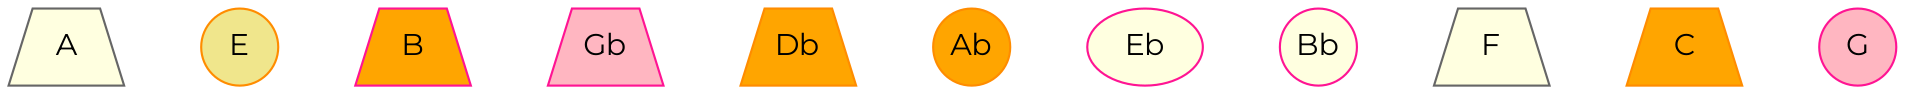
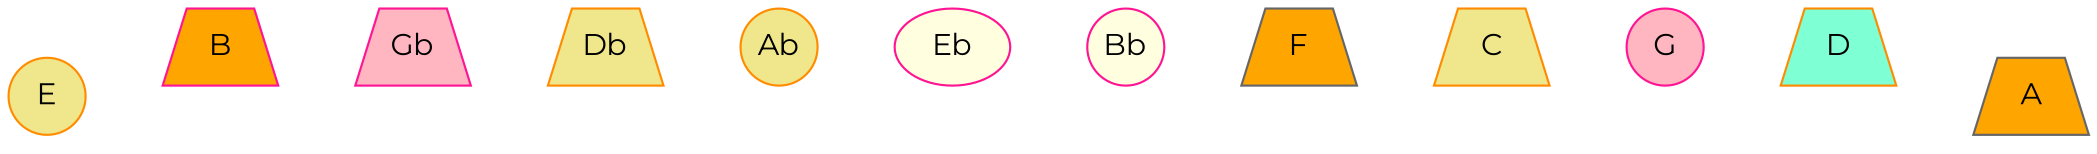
(66, 47) -> (2031, 96)
(798, 47) -> (606, 47)
(972, 47) -> (779, 47)
(1492, 47) -> (1299, 47)
(1684, 47) -> (1492, 47)
none -> (1838, 47)
